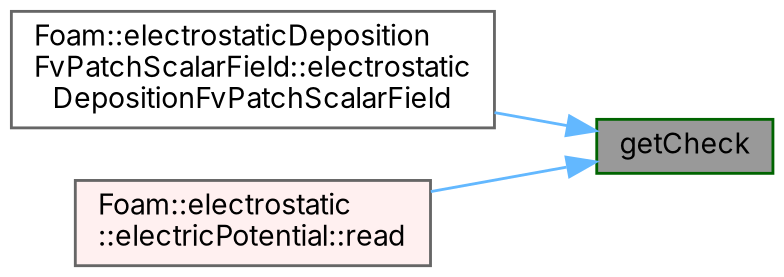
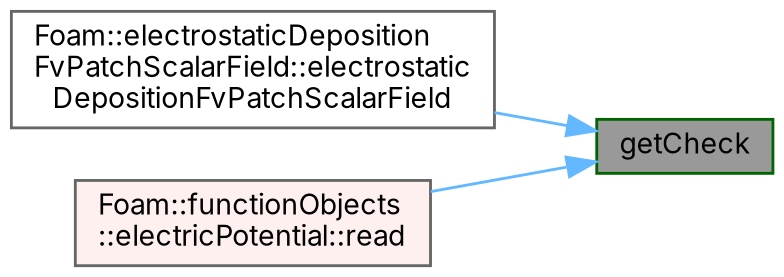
(253, 223) -> (253, 223)
